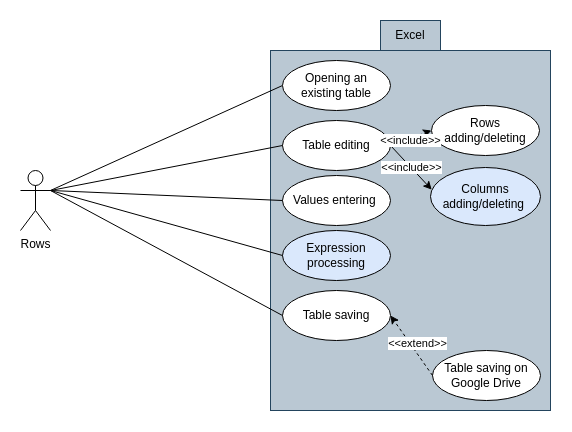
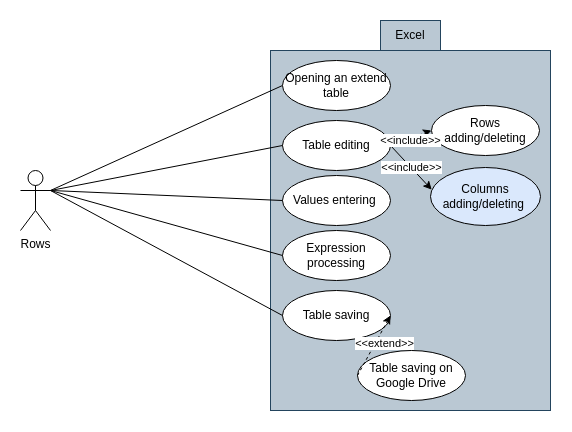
(337, 86) -> (337, 86)
(337, 256) -> (337, 256)
(487, 376) -> (412, 376)
